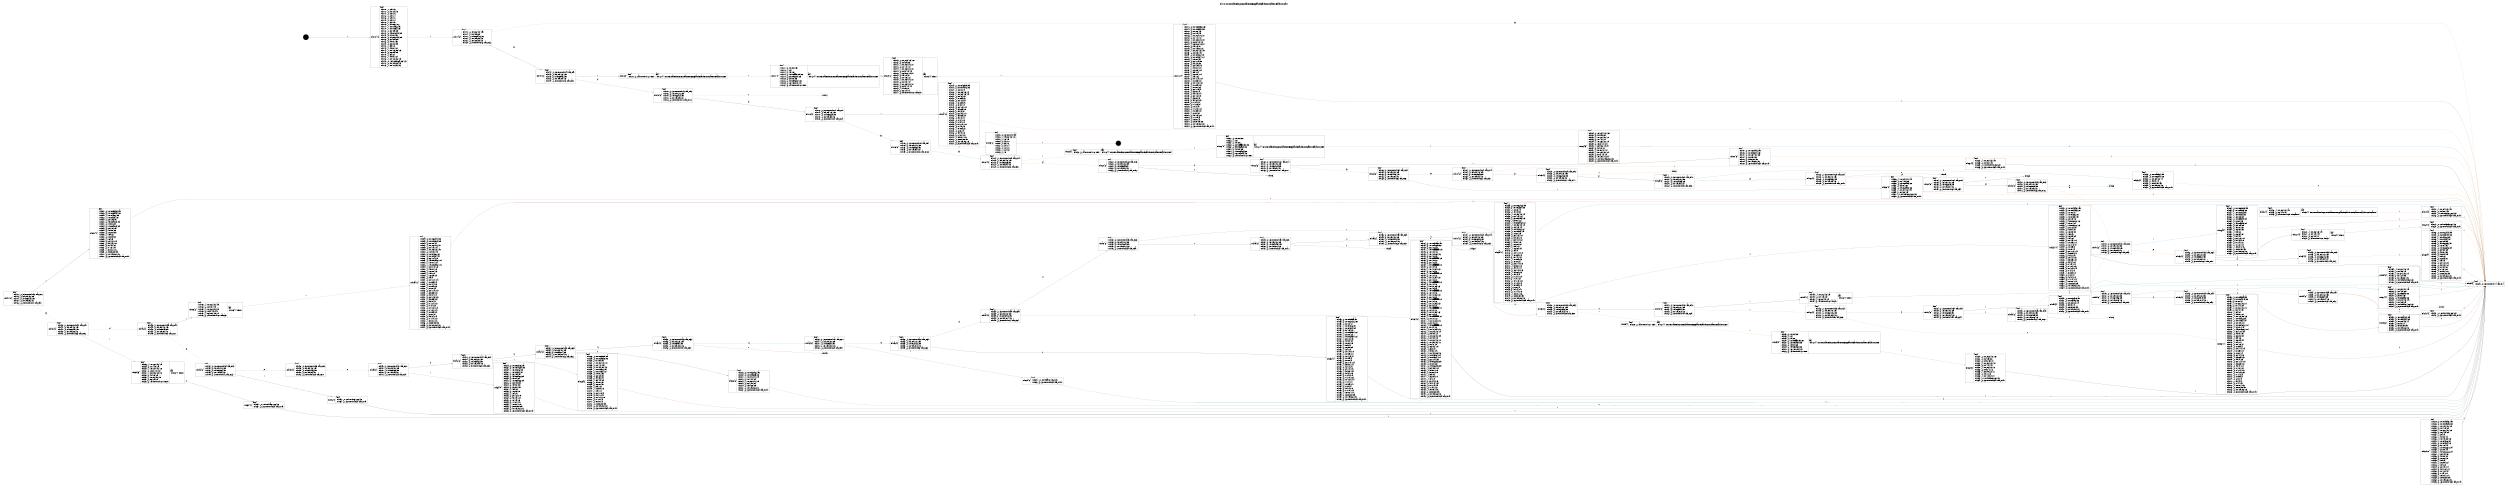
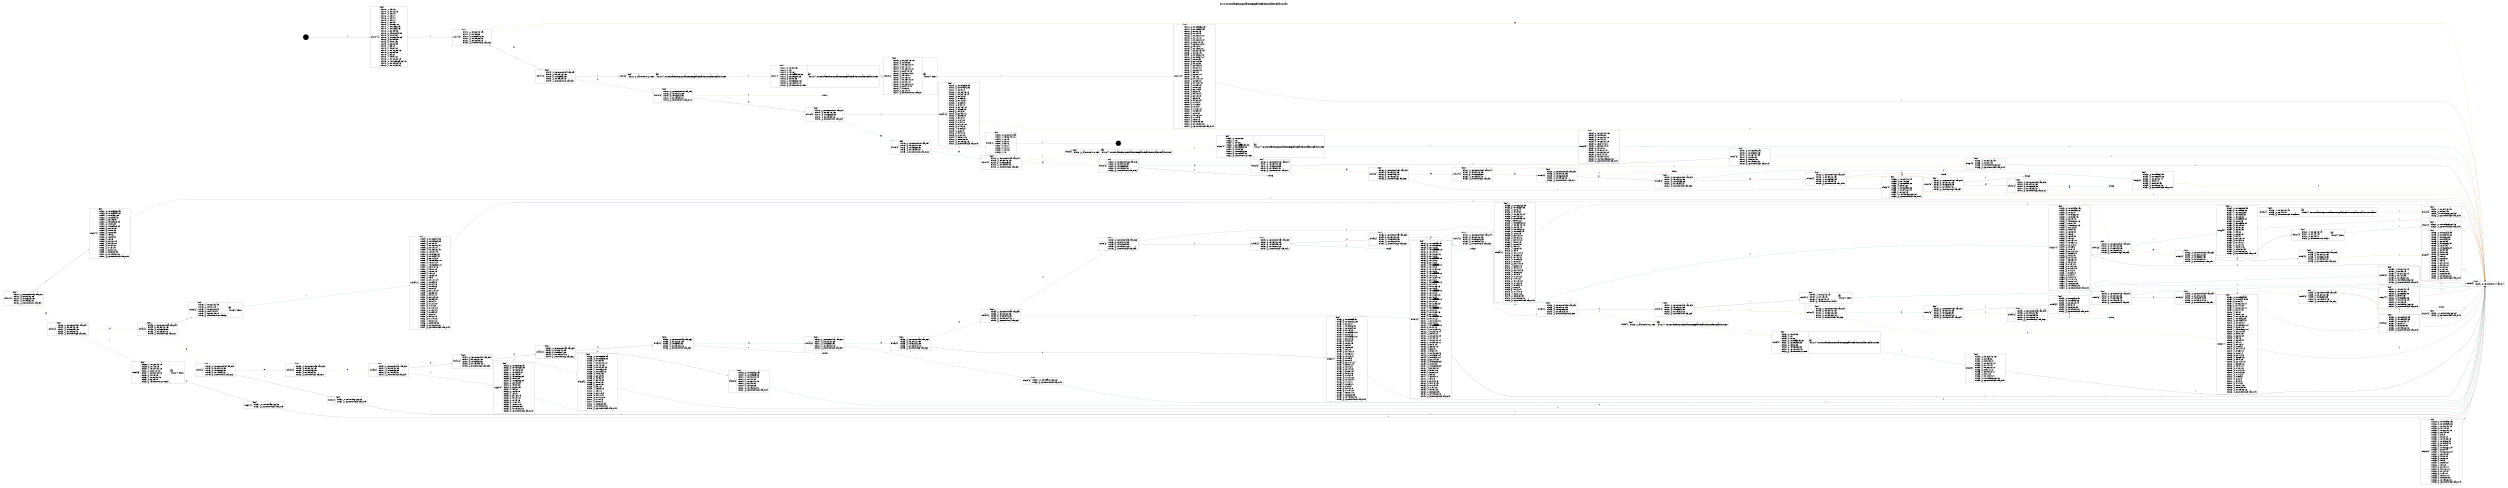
(2081, 295) -> (2078, 316)
